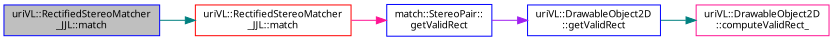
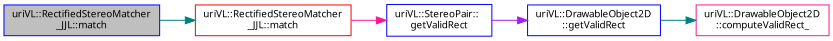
(439, 20) -> (439, 20)
